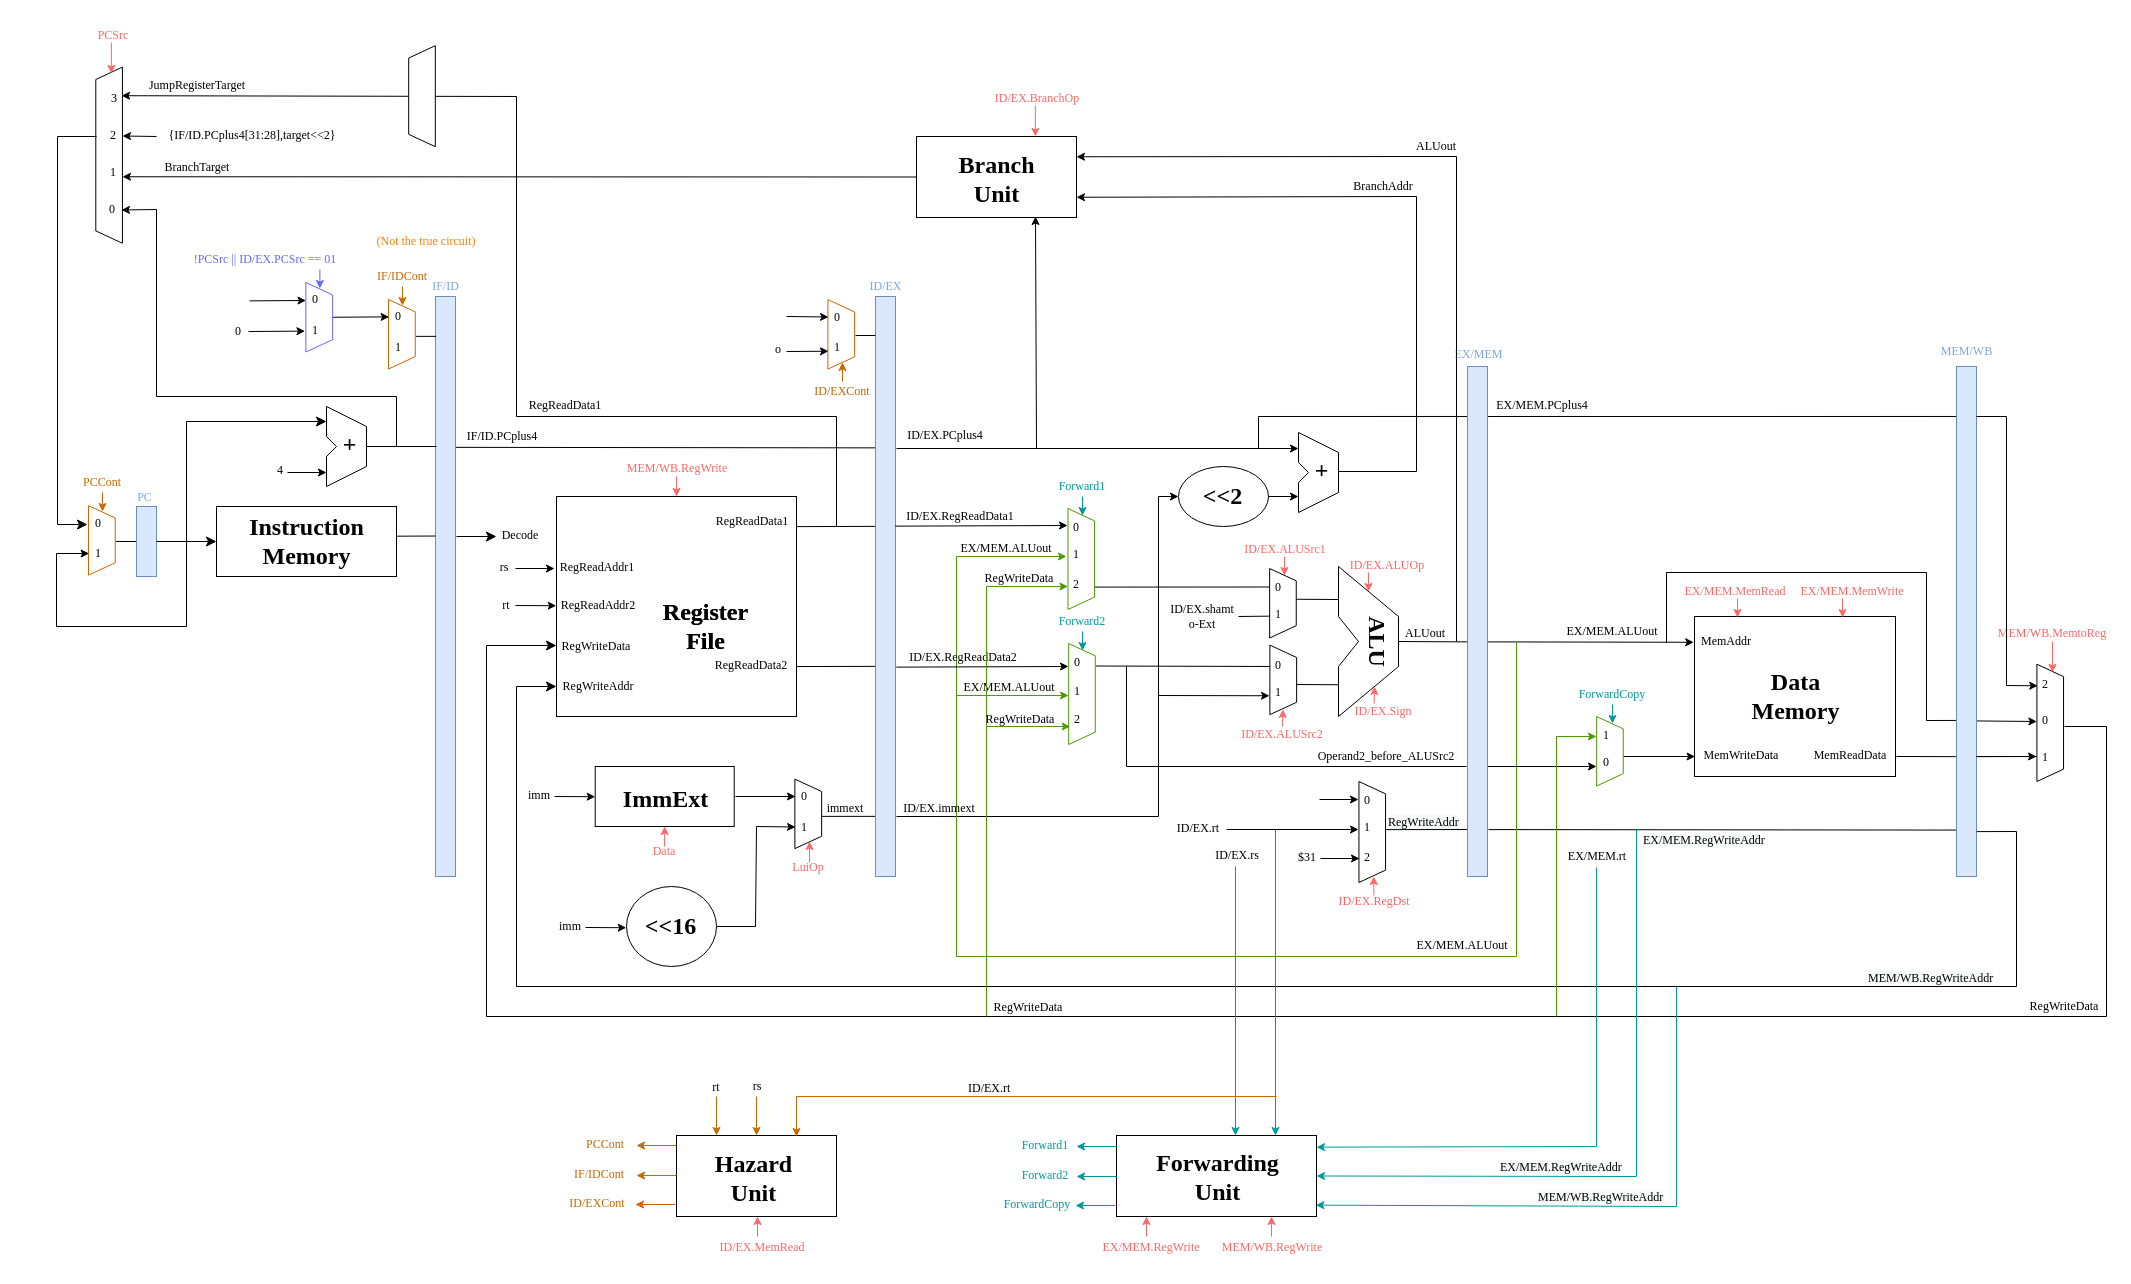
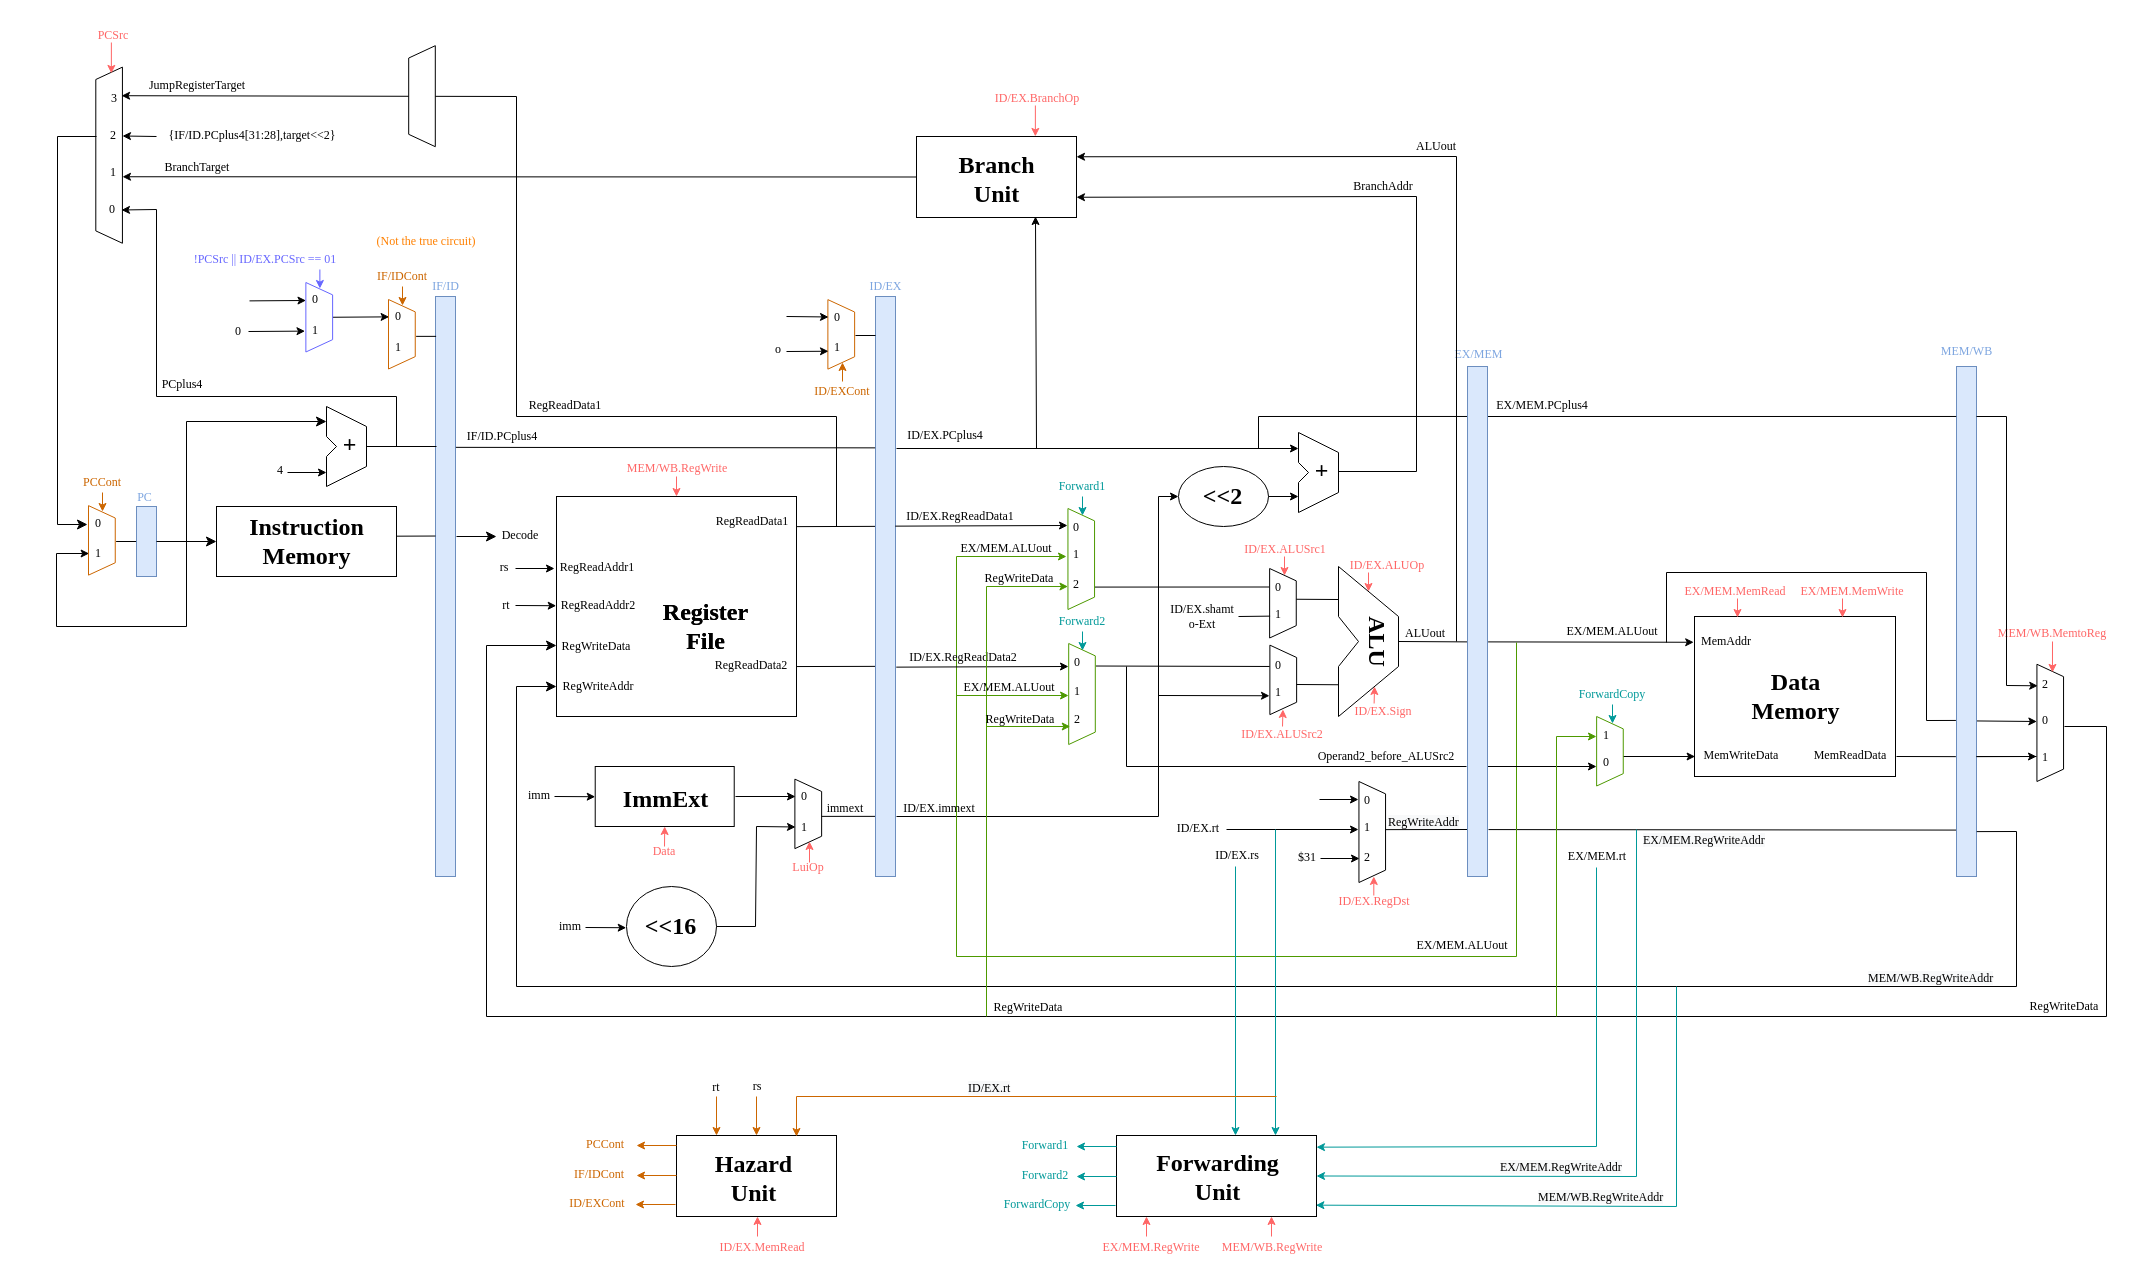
none -> (183, 385)
